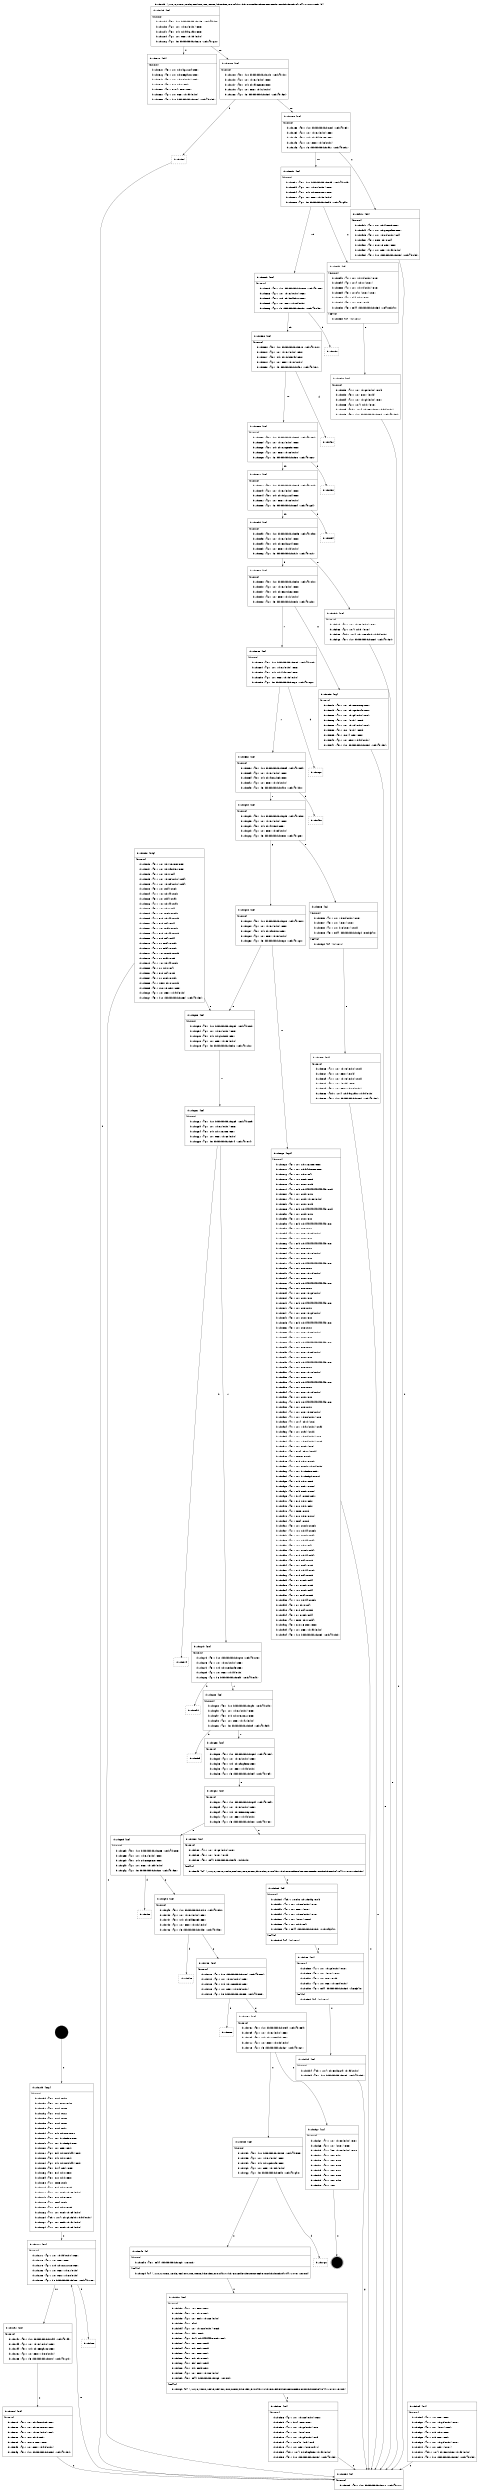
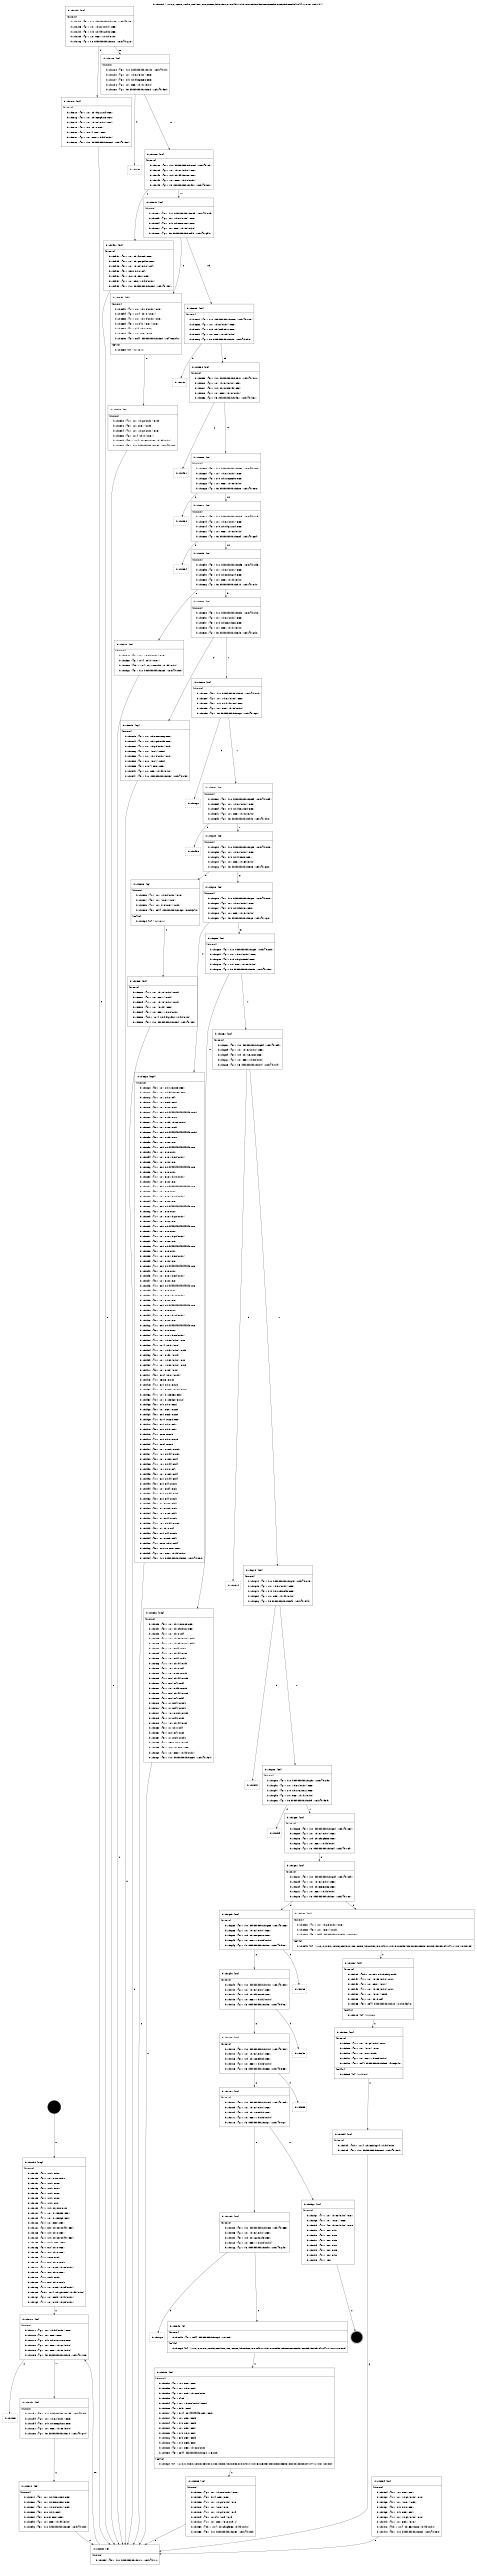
(207, 1004) -> (205, 1289)
(100, 1411) -> (100, 1347)
